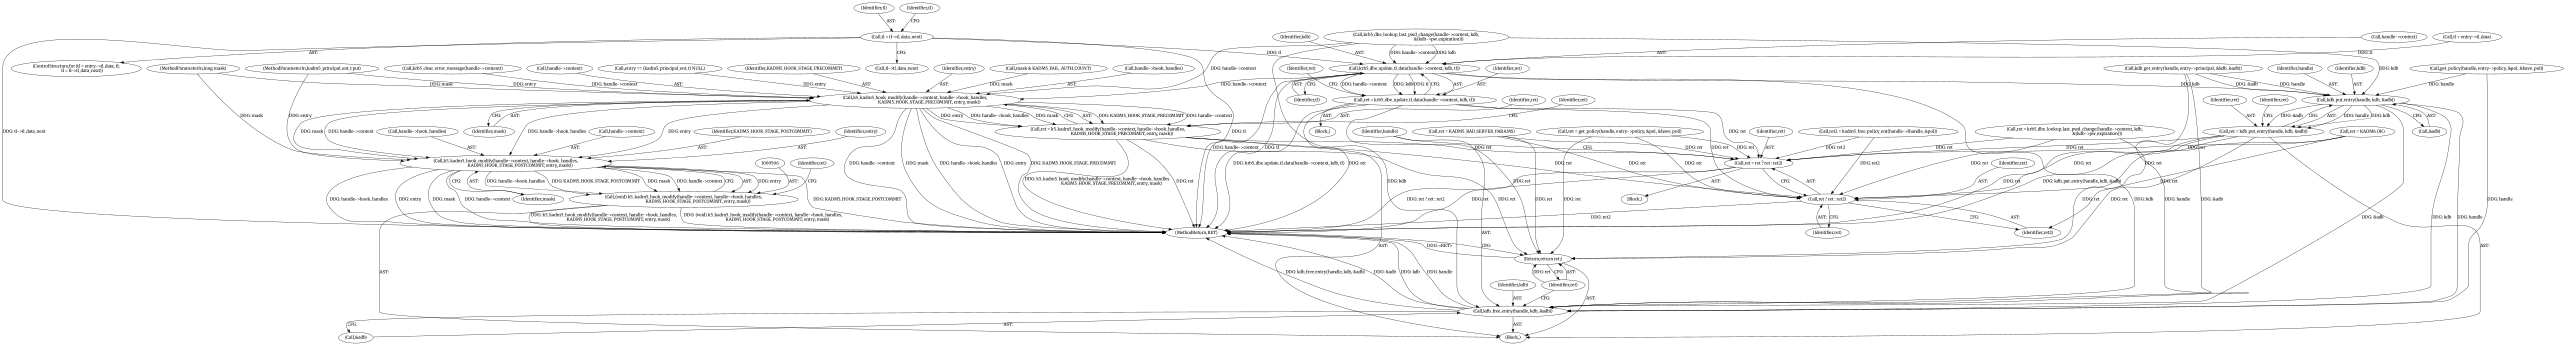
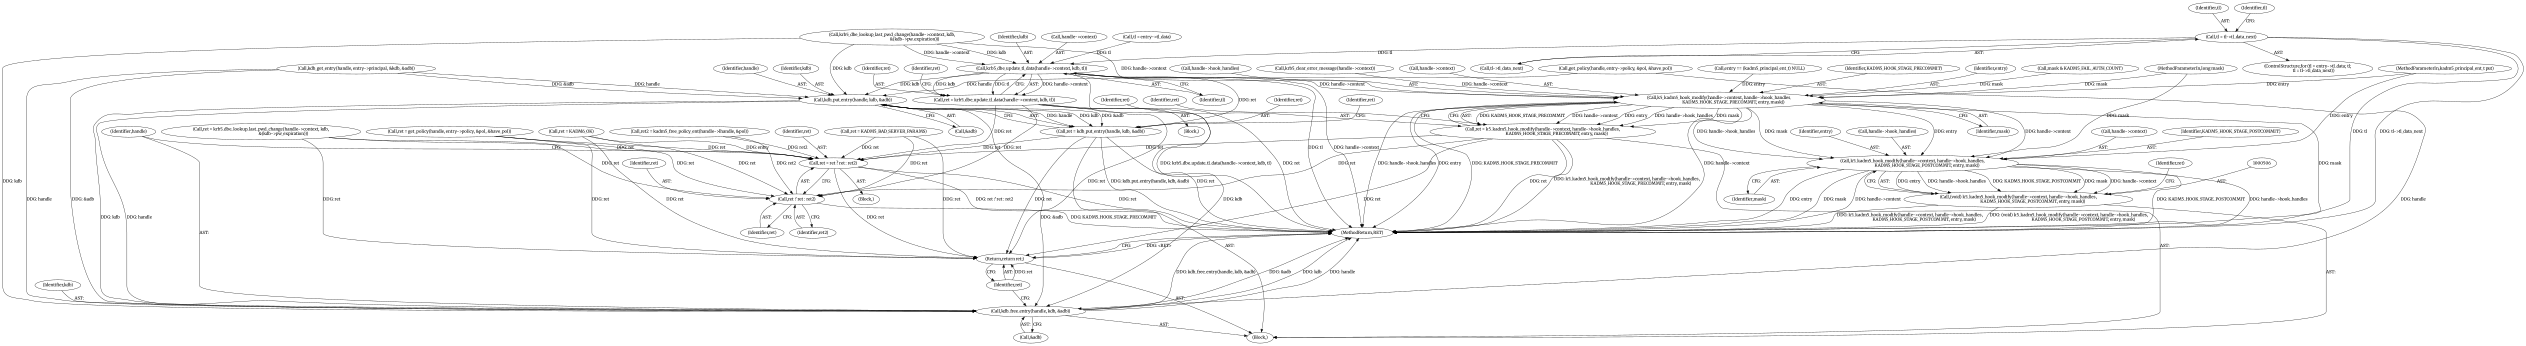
none -> (1857, 55)
(2197, 148) -> (758, 148)
(2050, 166) -> (1222, 84)
(2184, 172) -> (761, 243)
(1601, 217) -> (1114, 217)
none -> (888, 234)
